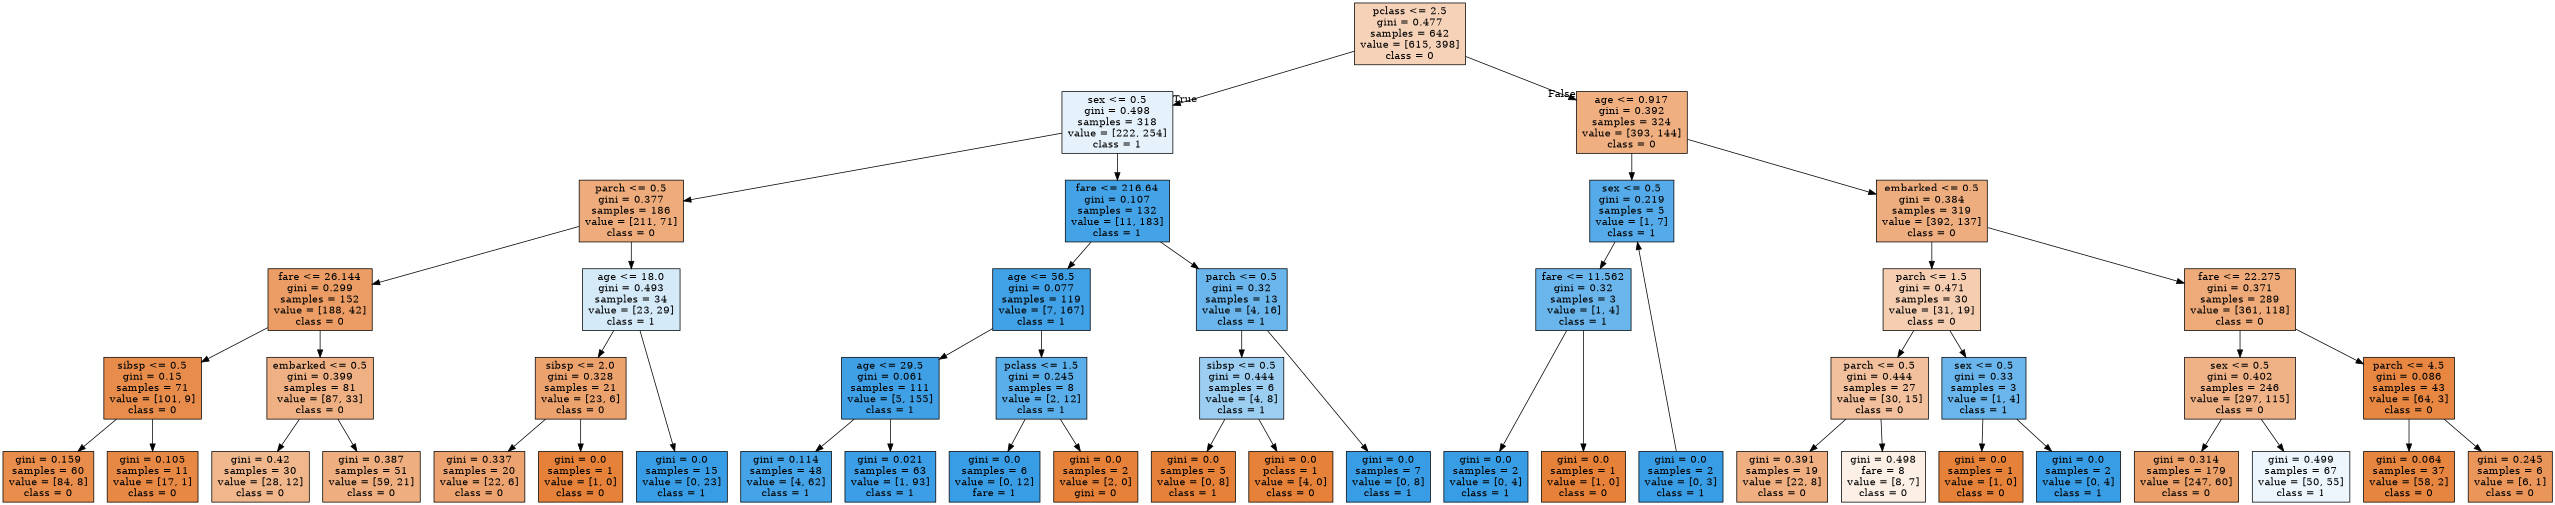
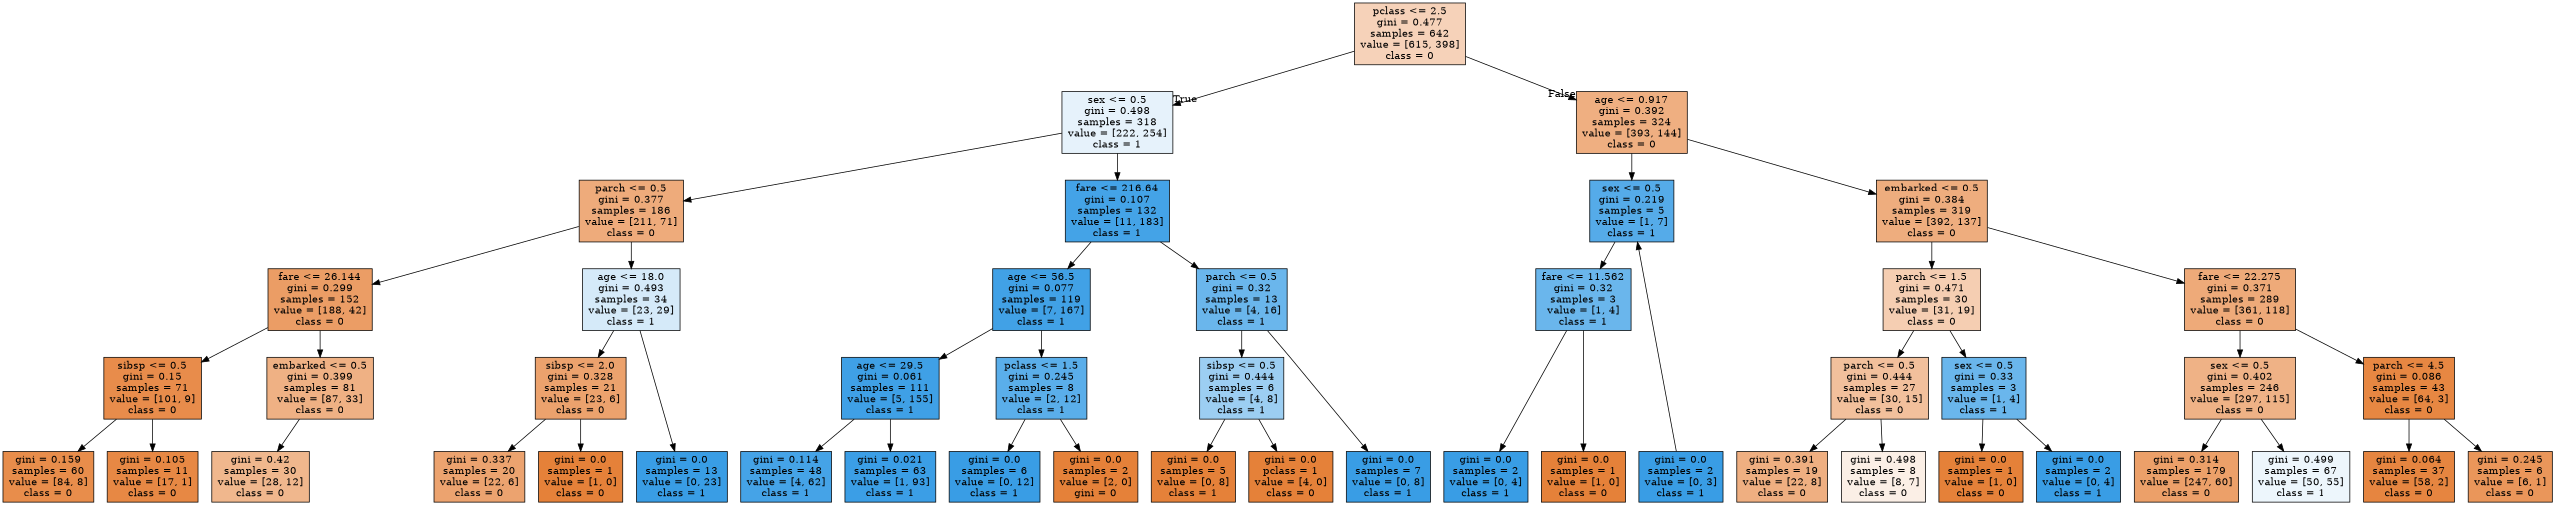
(371, 477) -> none
(682, 477) -> (682, 477)
(995, 477) -> (995, 477)
(1883, 477) -> (1883, 477)
